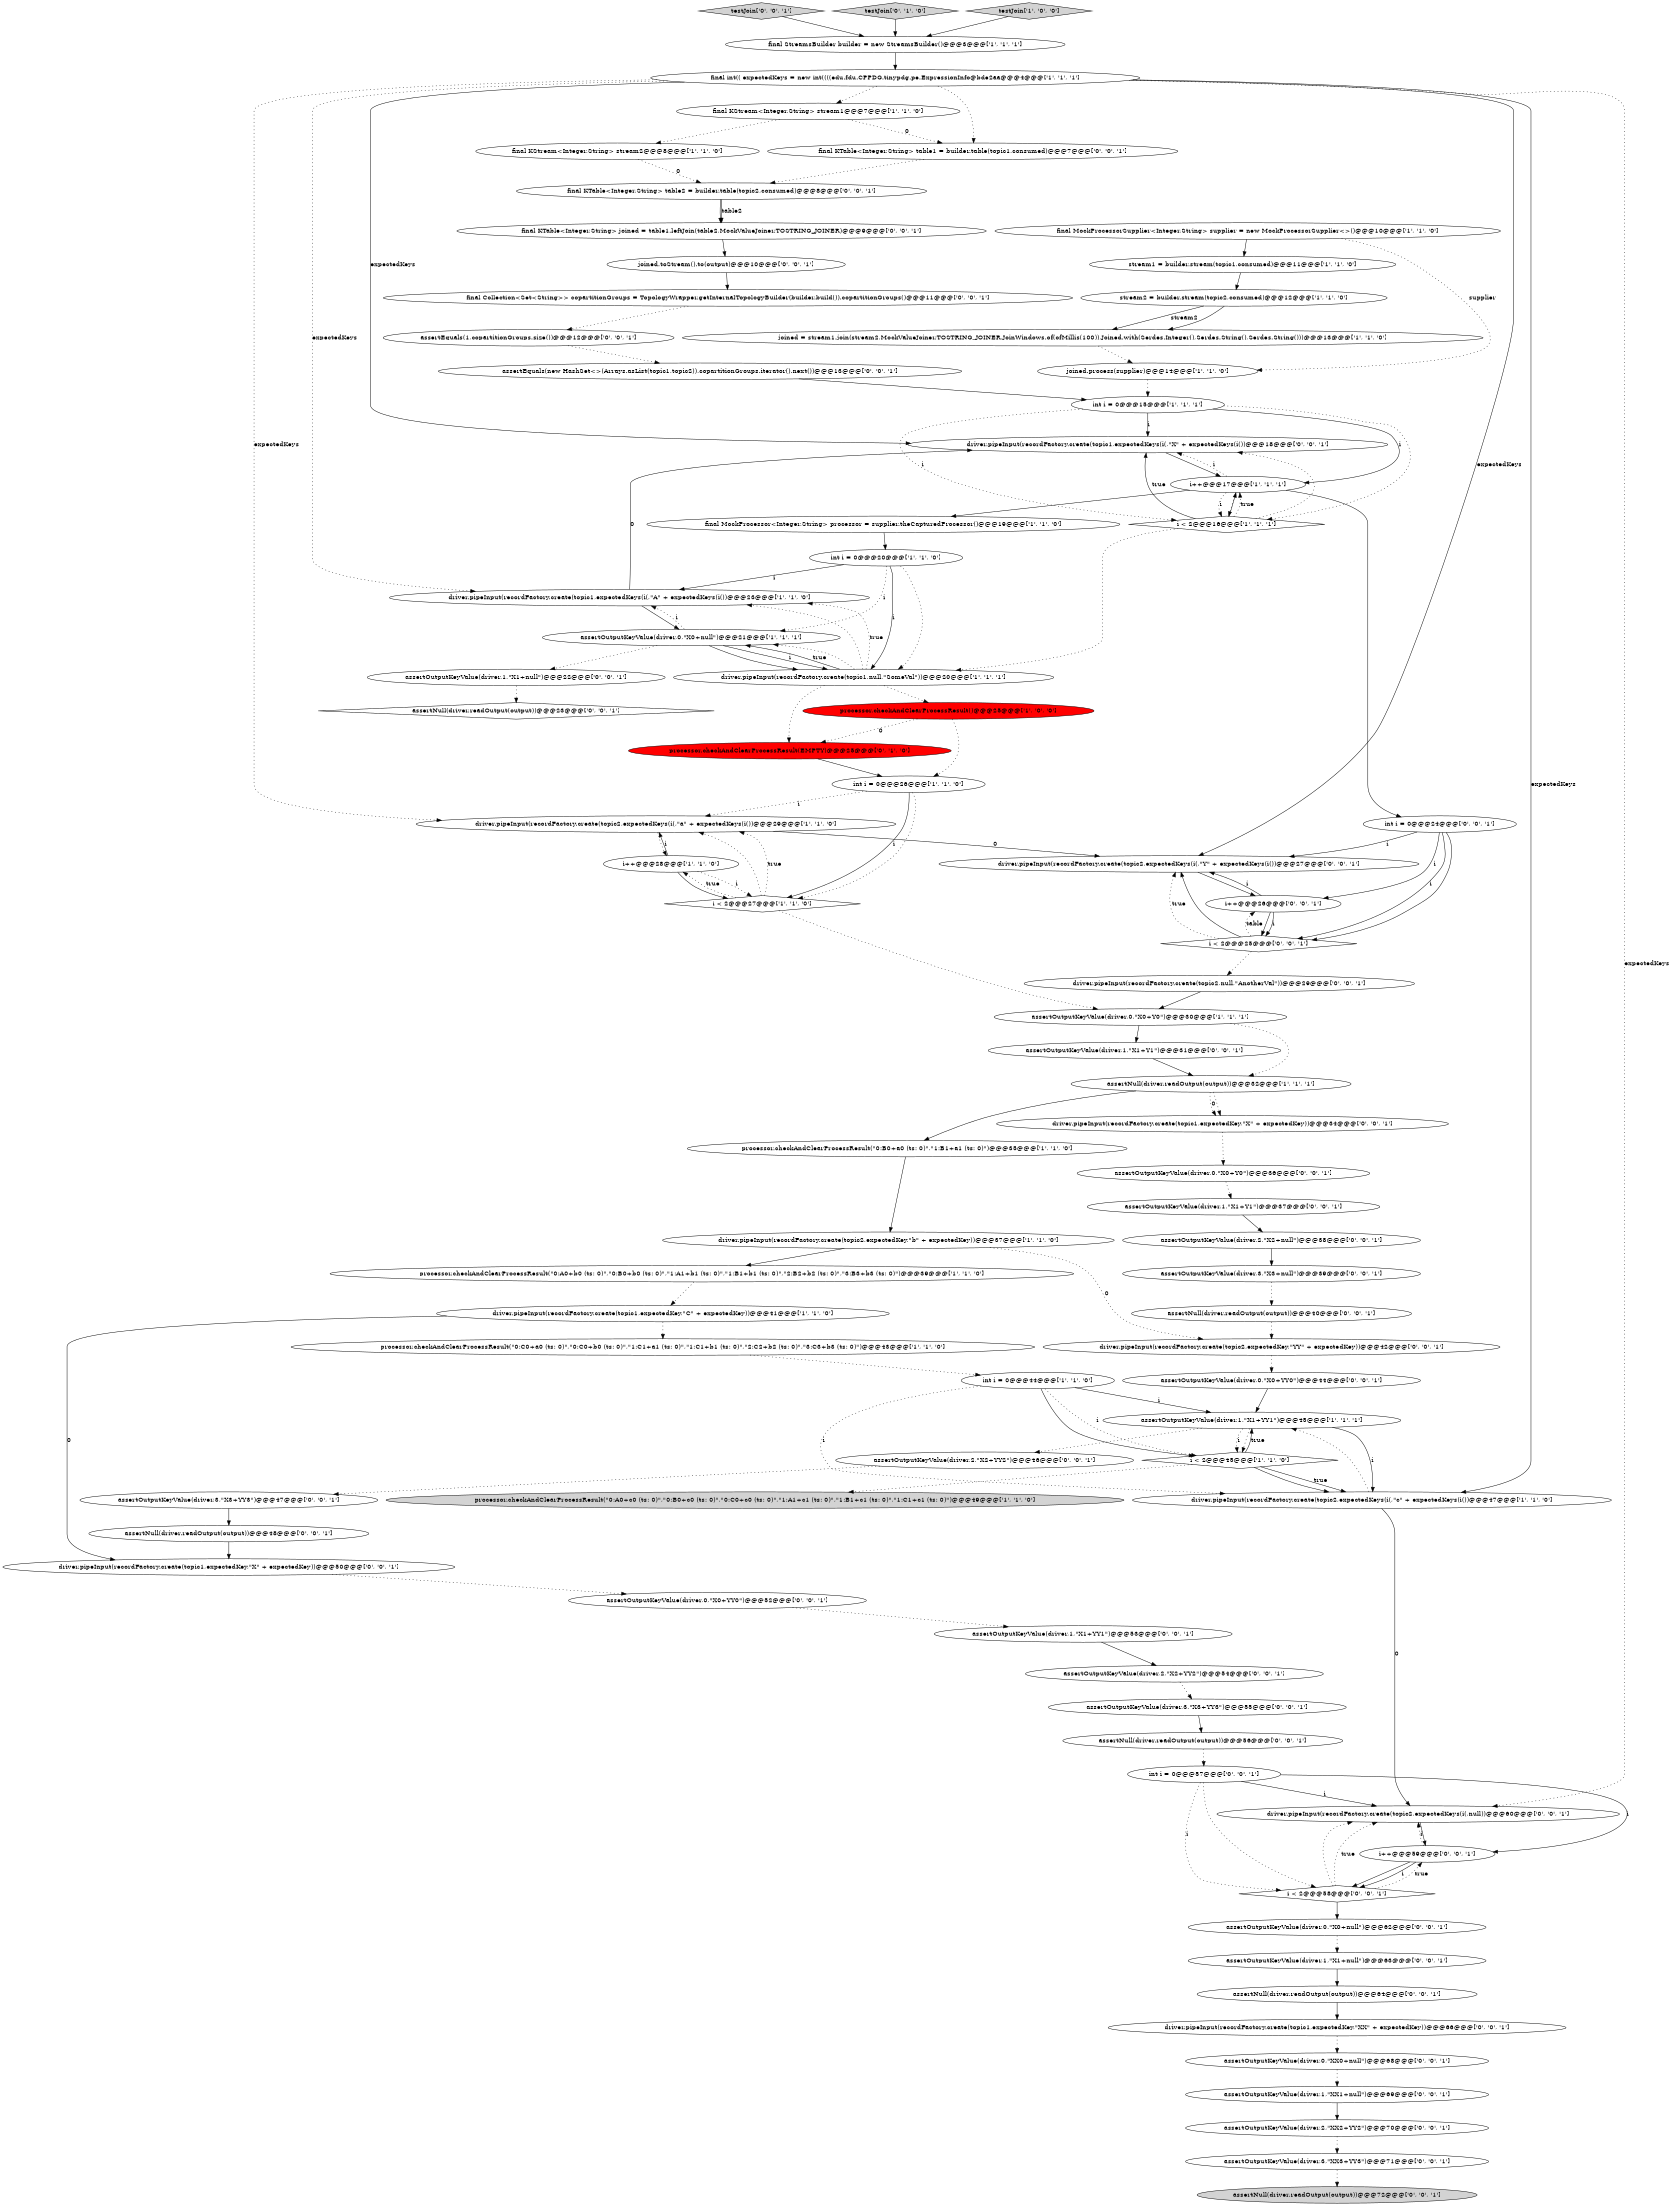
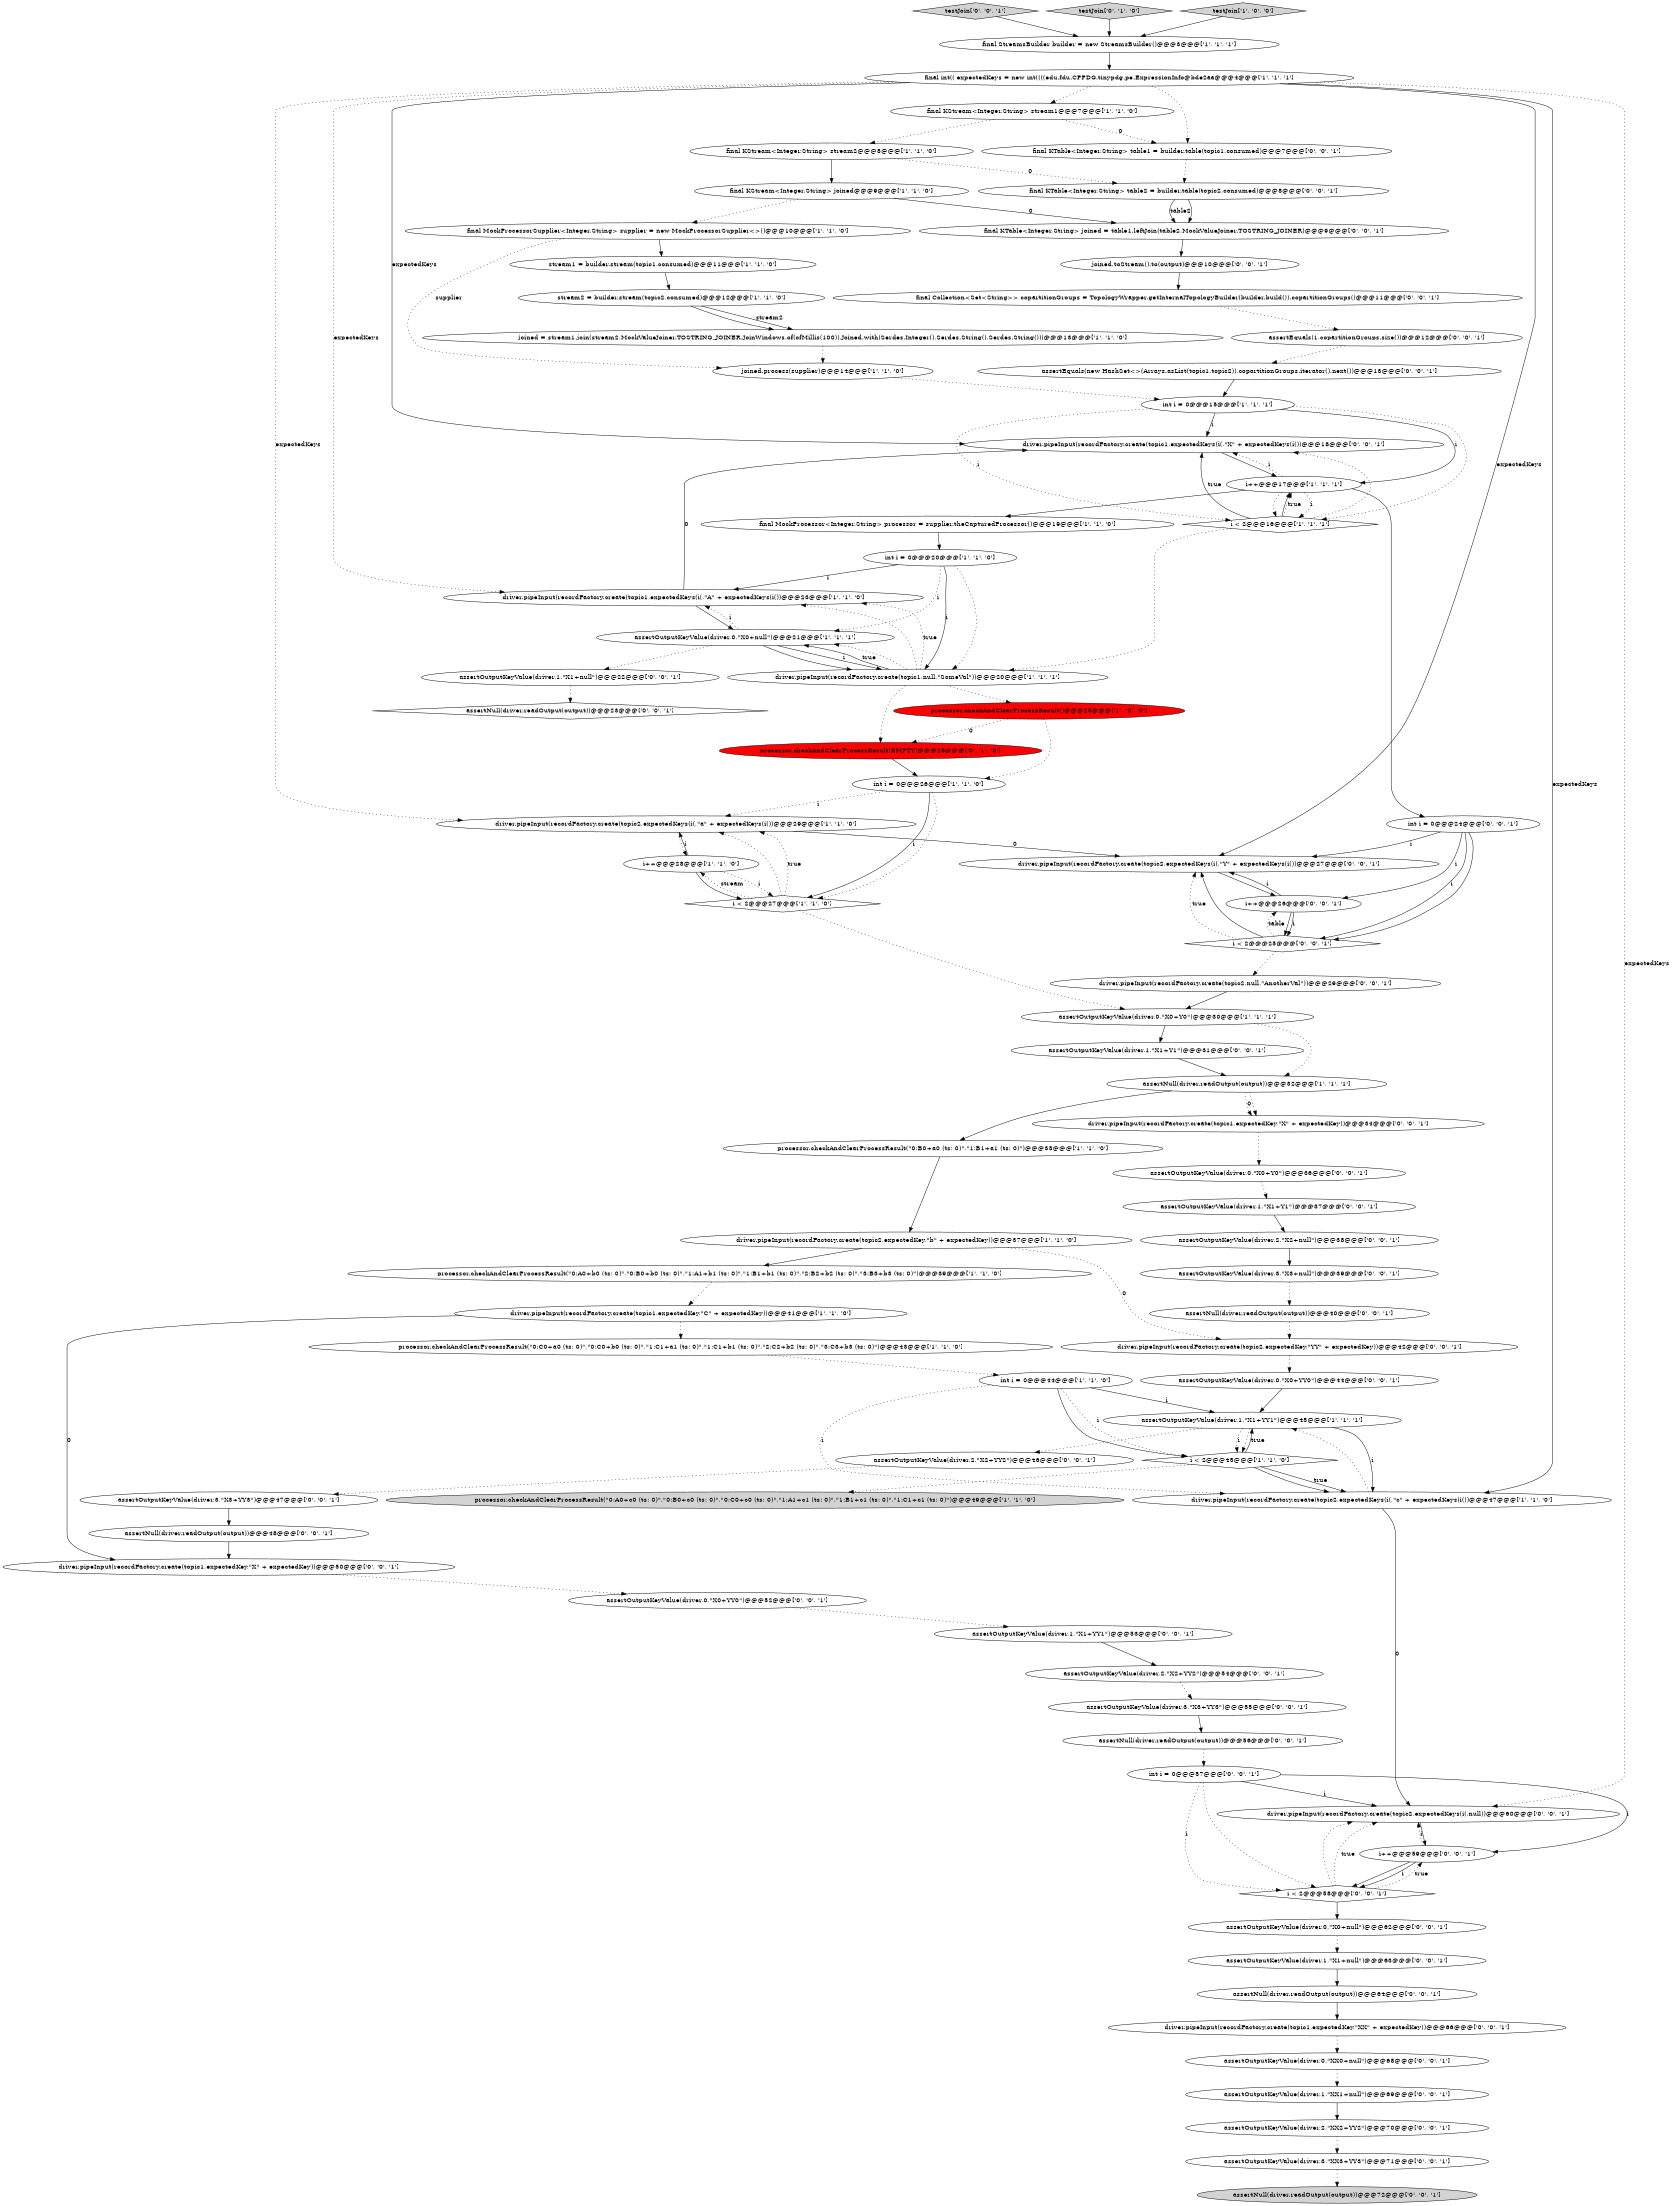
none -> (832, 191)
(713, 884) -> (732, 884)
